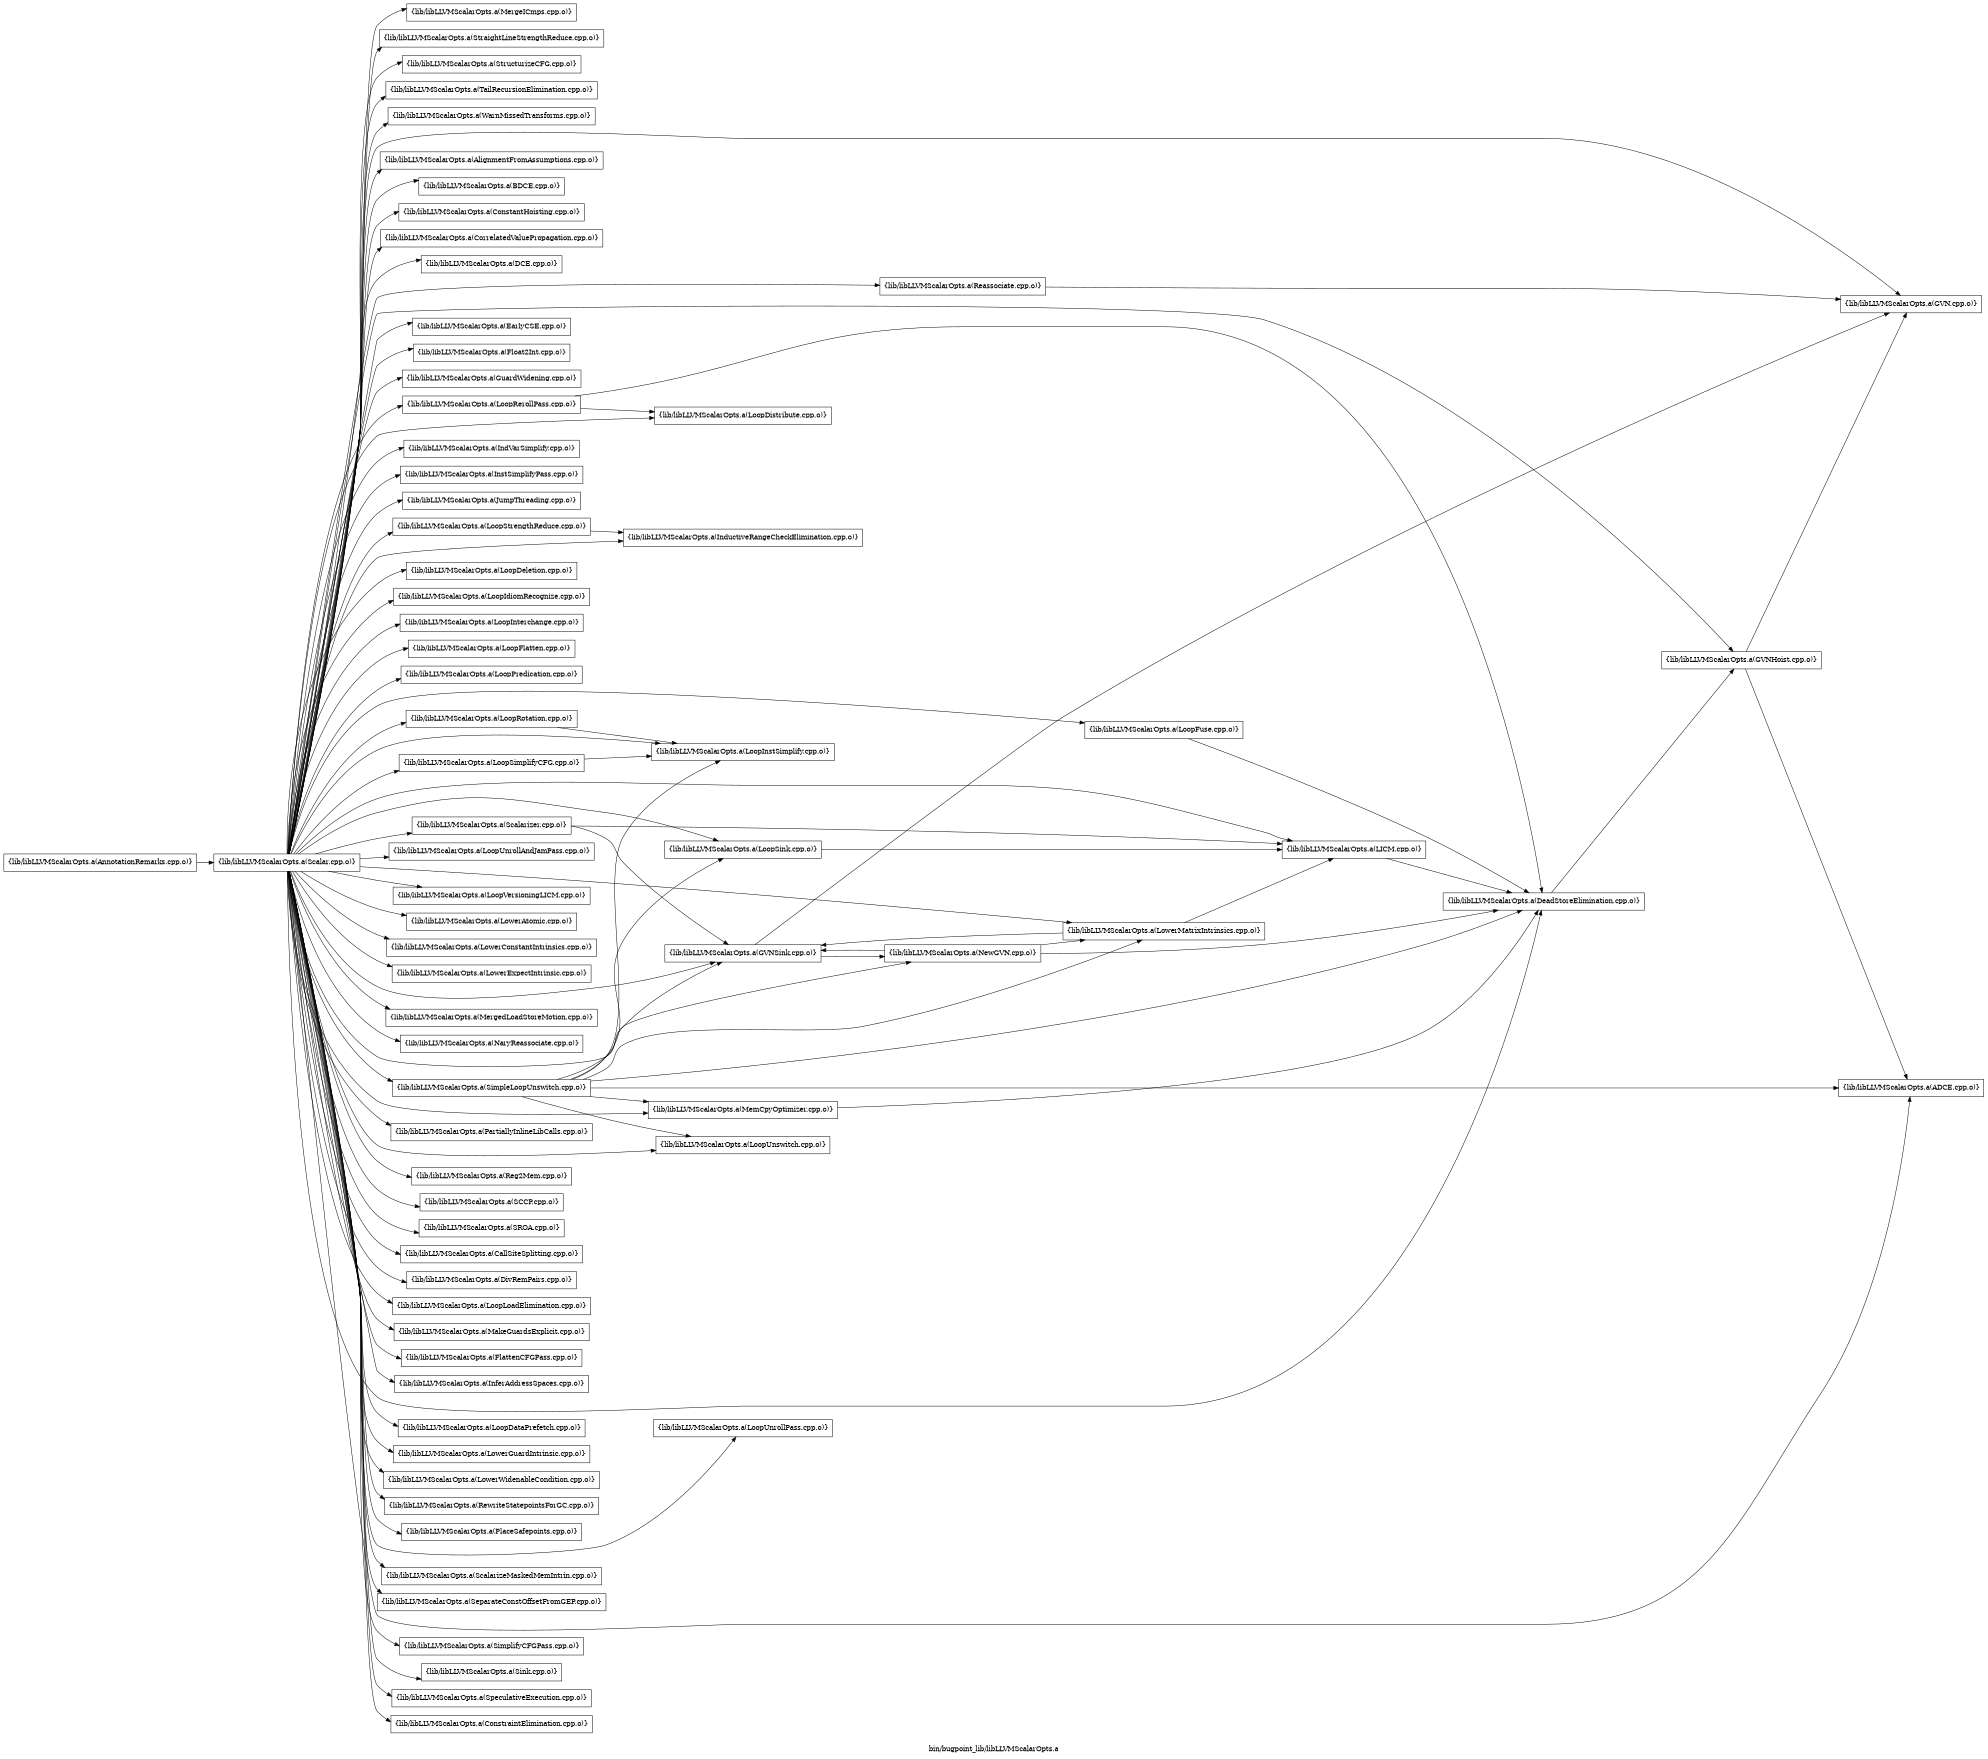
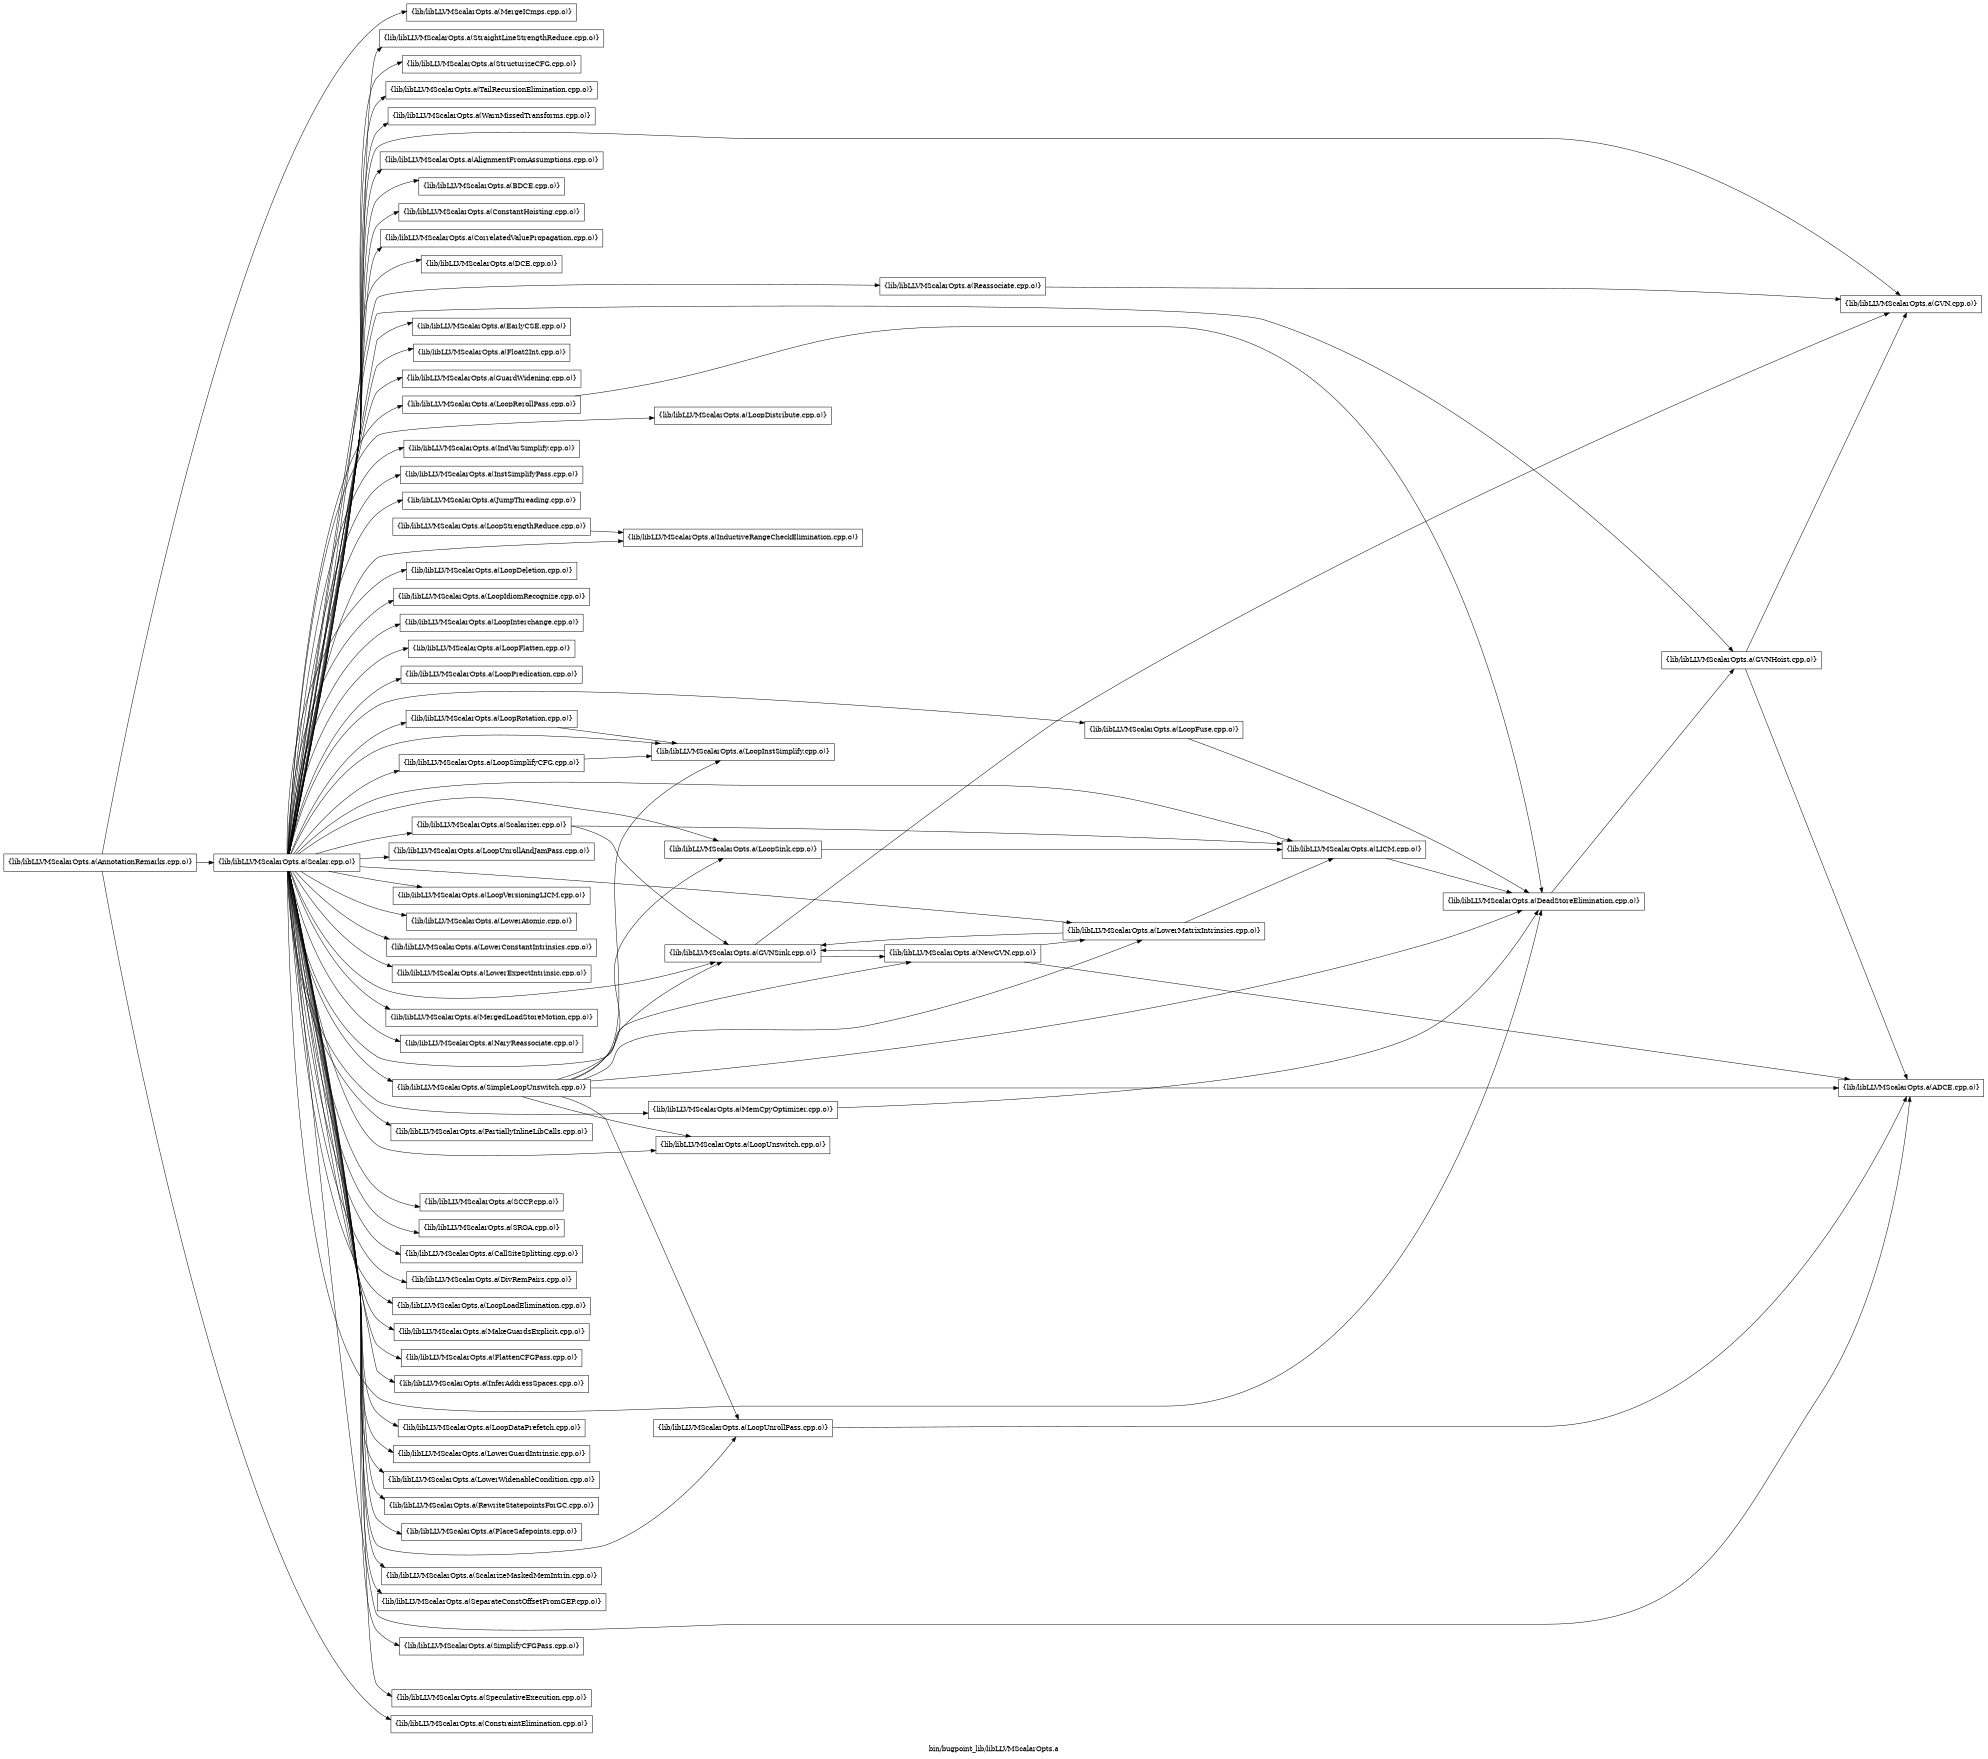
(615, 410) -> none
(360, 428) -> (204, 411)
(338, 620) -> none
(1268, 944) -> (1435, 1020)
(617, 1099) -> (661, 1244)
(492, 1176) -> none
(360, 1295) -> (201, 1312)
none -> (1443, 1426)
(492, 1672) -> none
